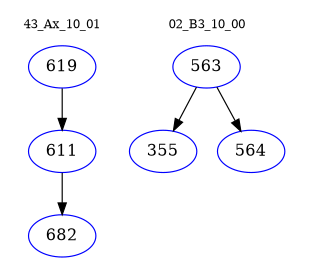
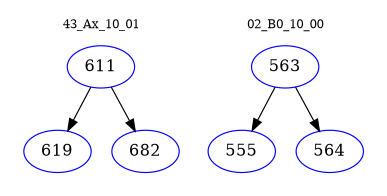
(207, 25) -> (286, 25)
(62, 103) -> (82, 104)
(163, 151) -> (242, 151)
